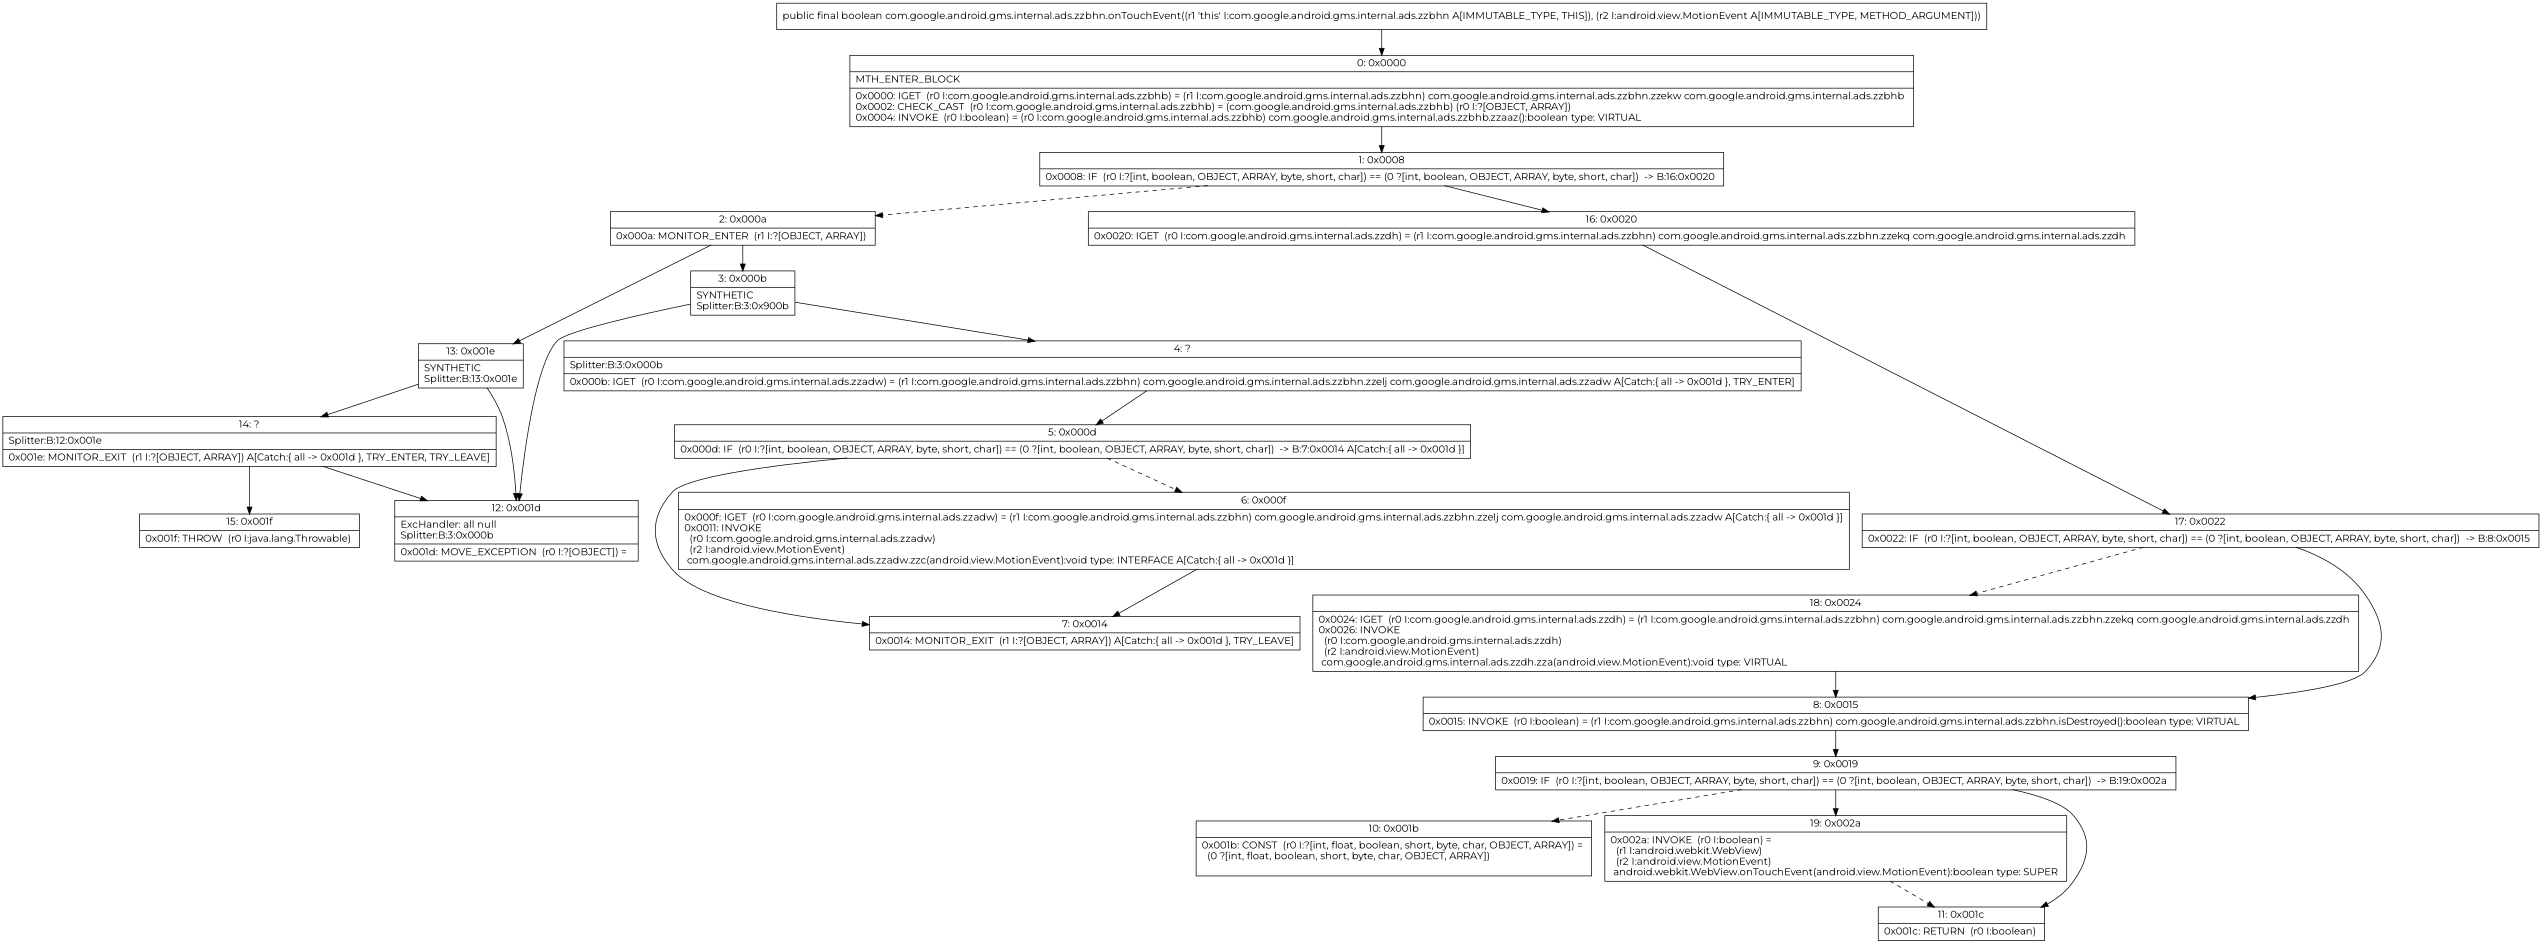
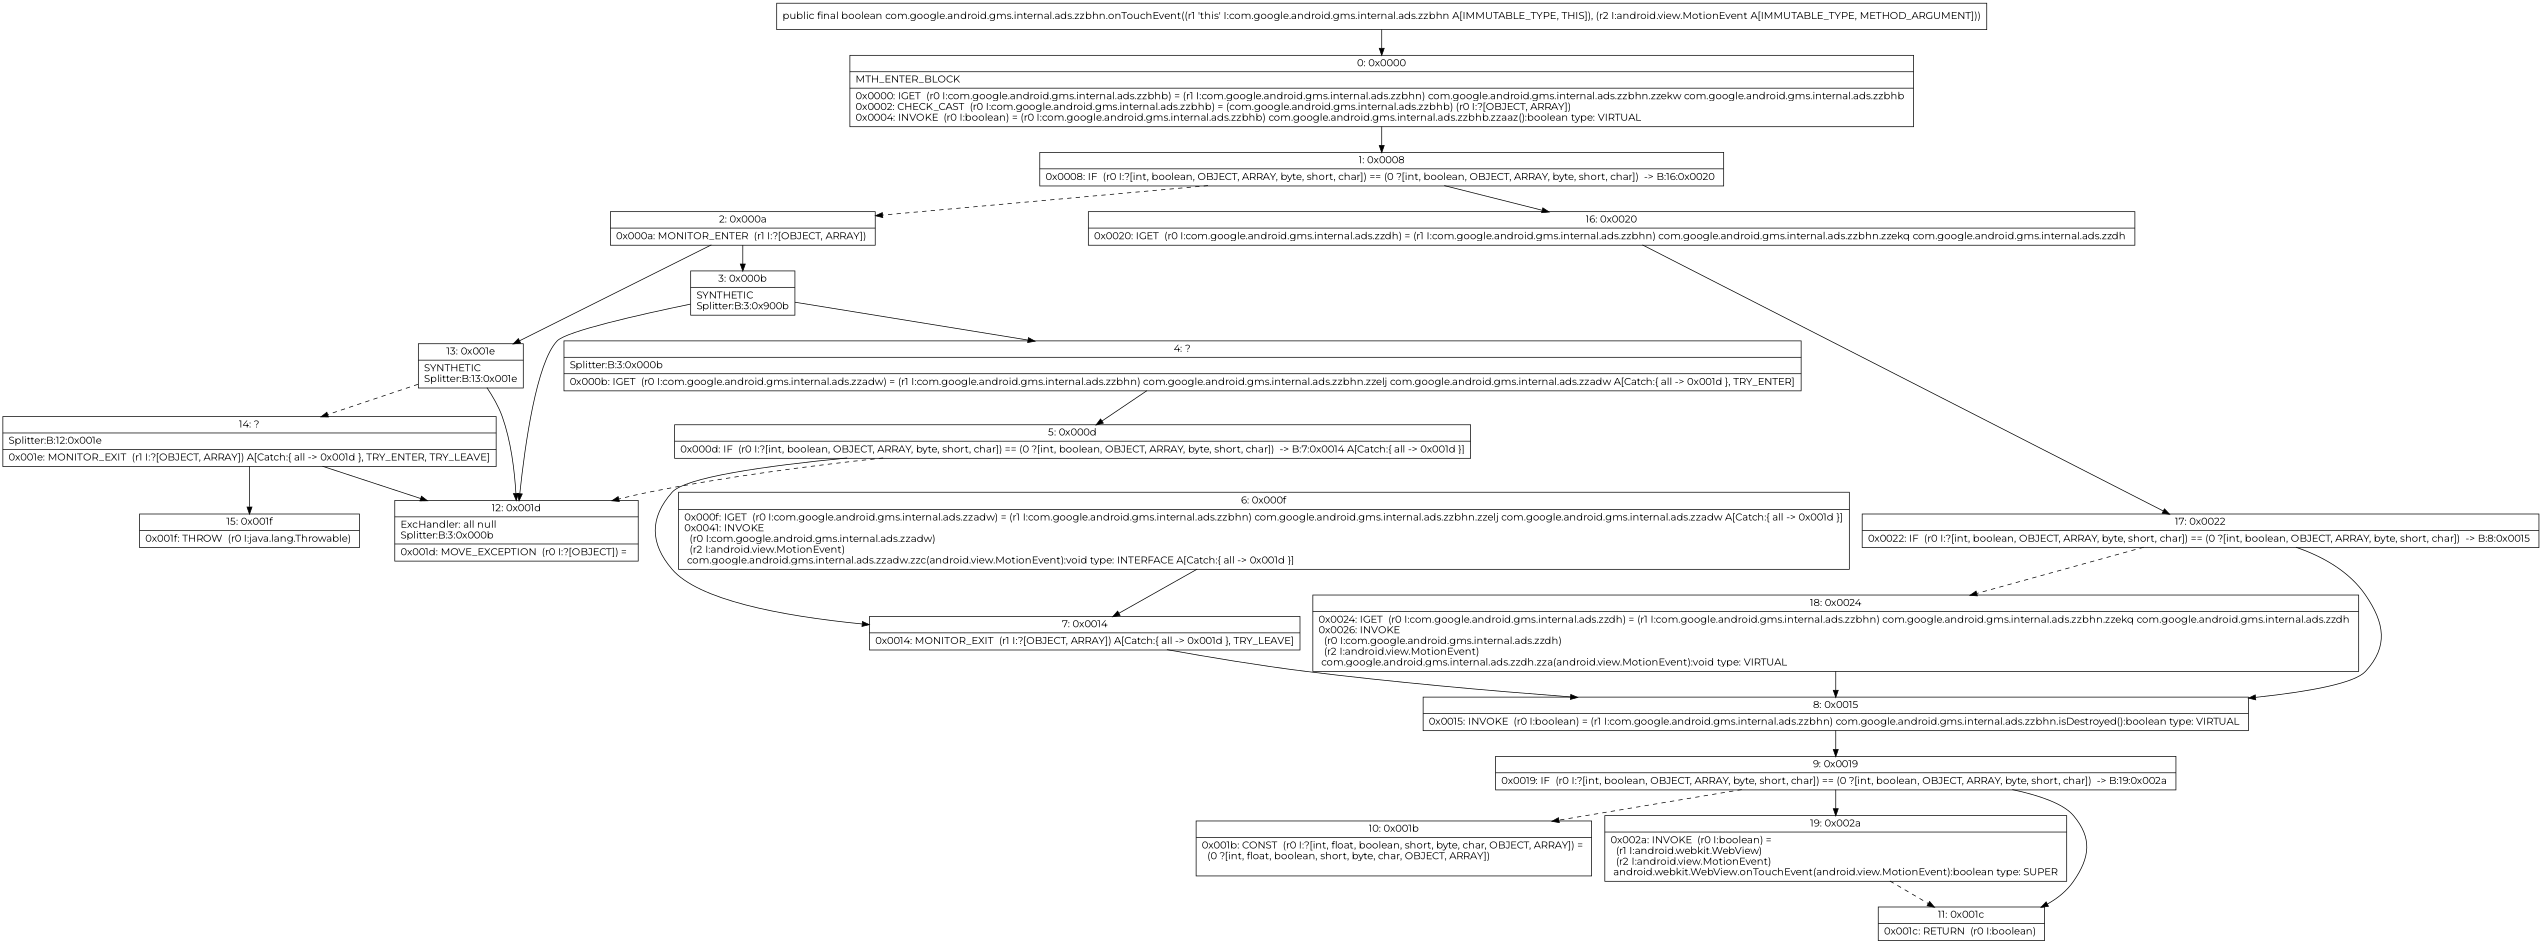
(373, 399) -> (373, 399)
(1141, 474) -> (750, 475)
(726, 528) -> (727, 528)
none -> (1368, 679)
